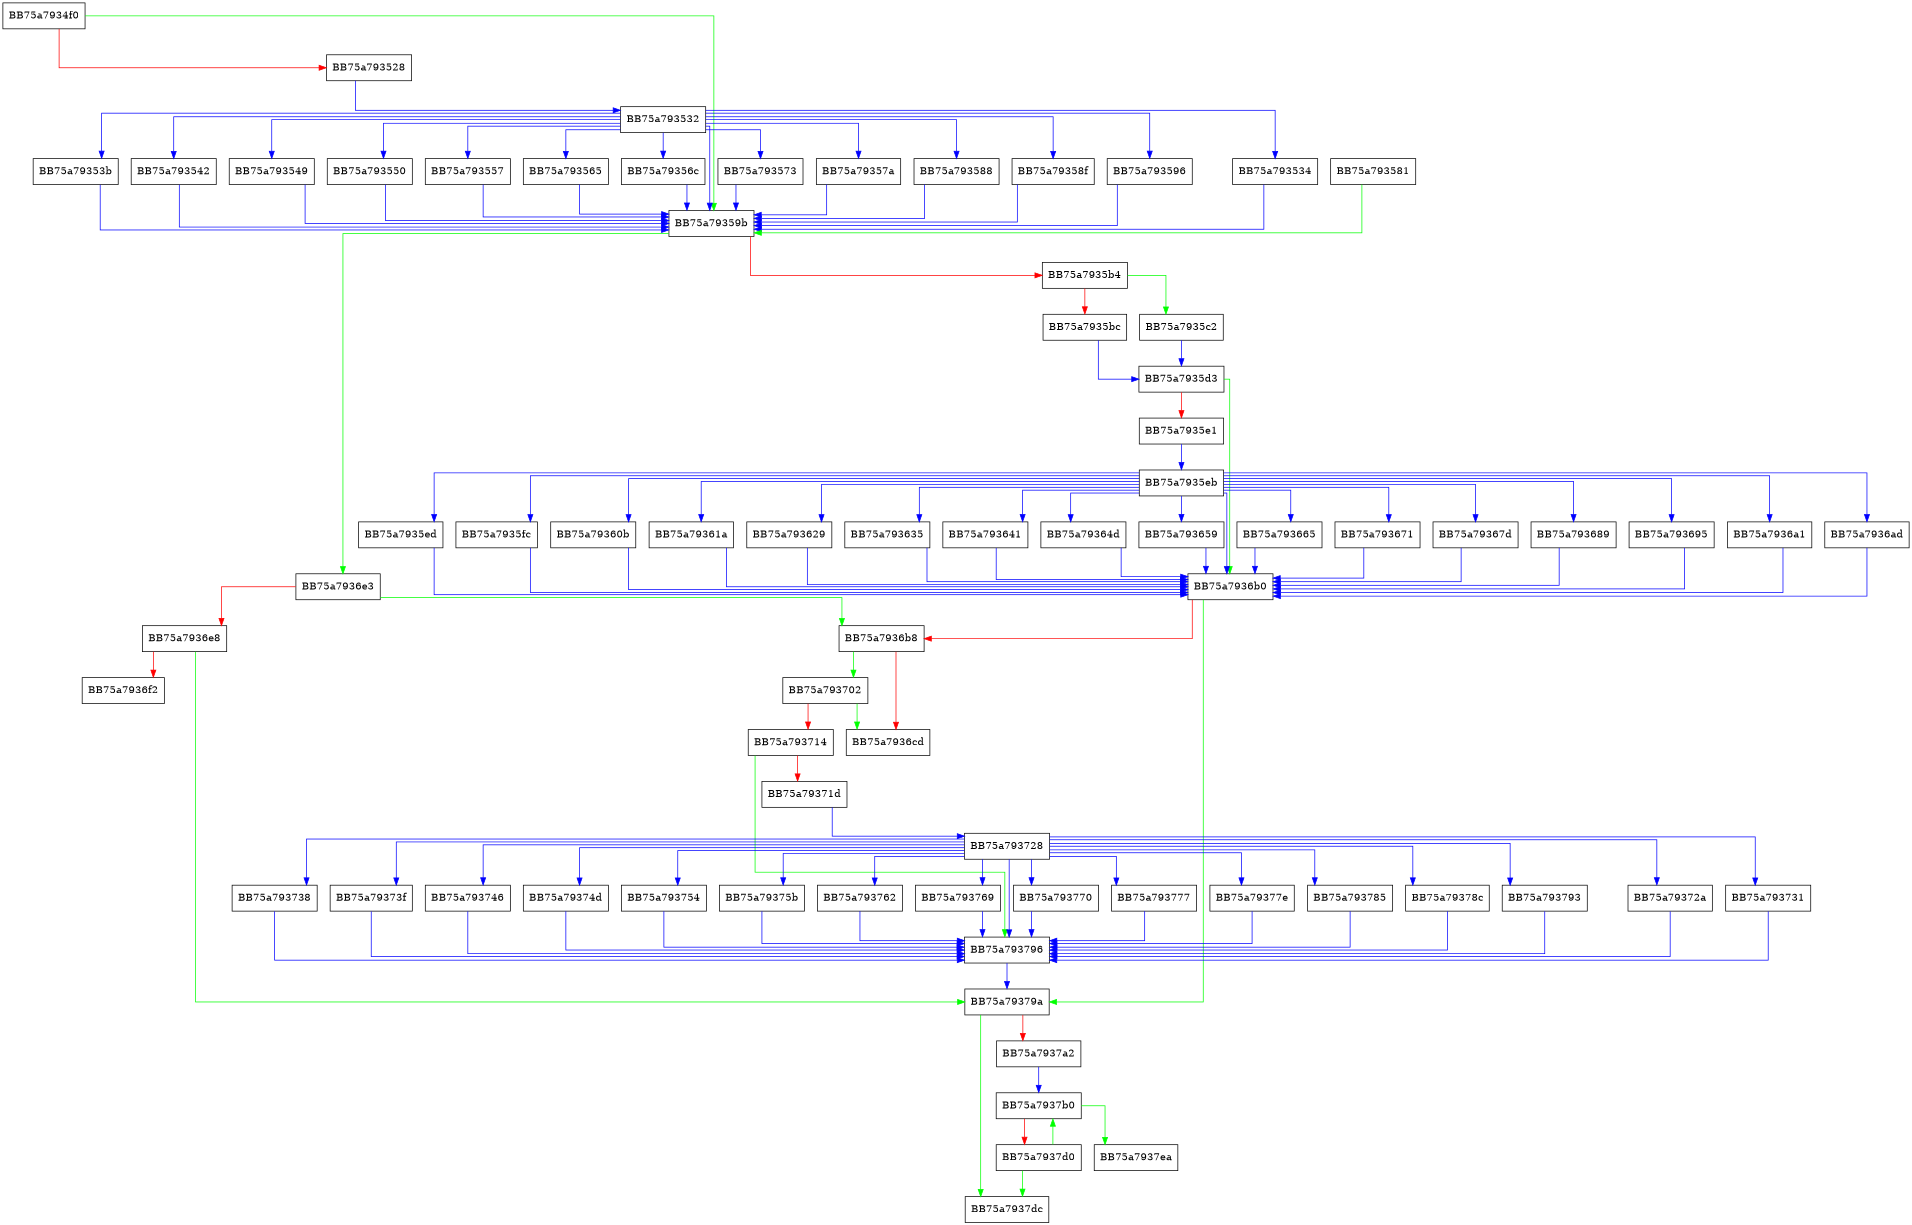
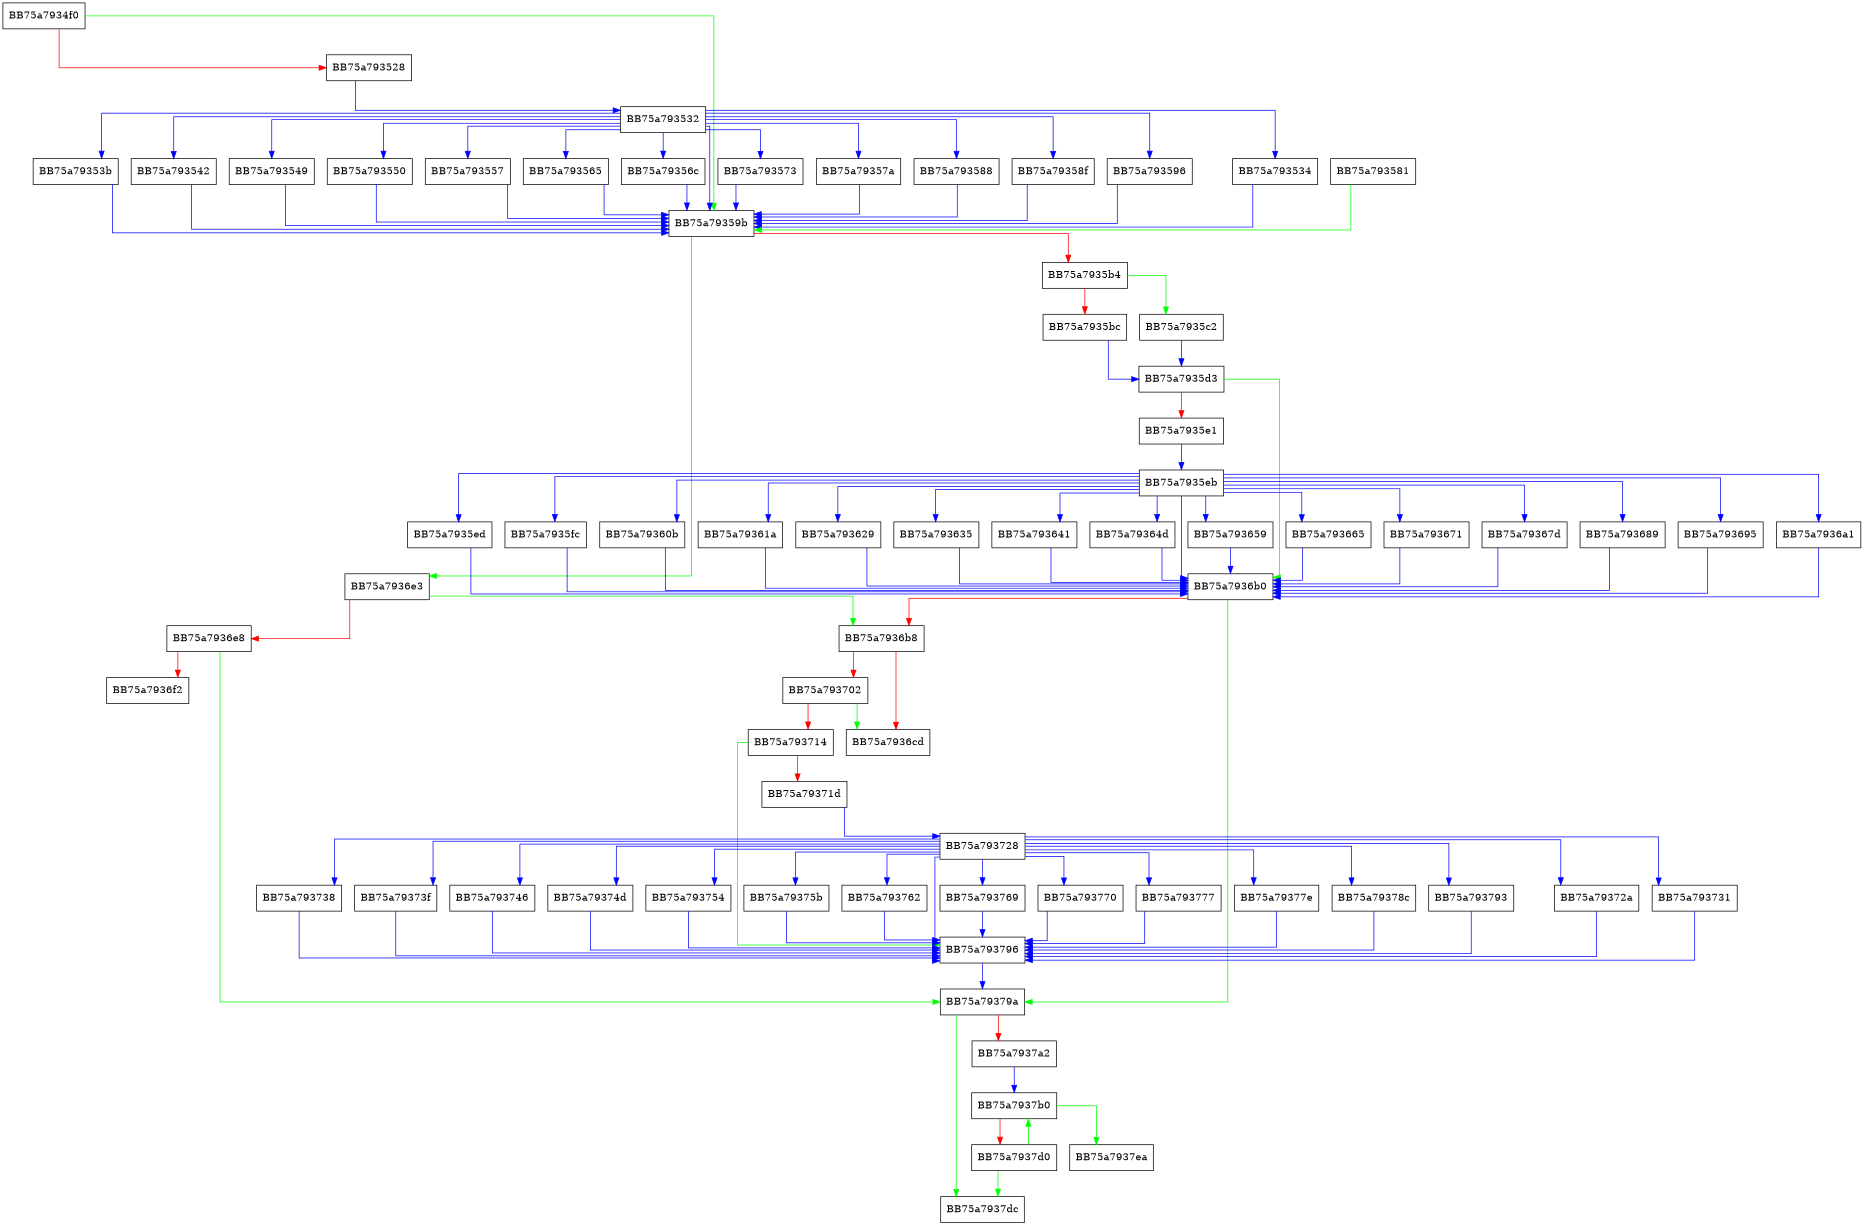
(1867, 535) -> none
(853, 661) -> (853, 661)
(1350, 898) -> none
